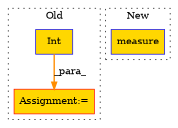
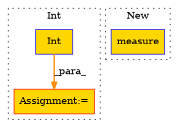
(54, 16) -> (54, 16)
